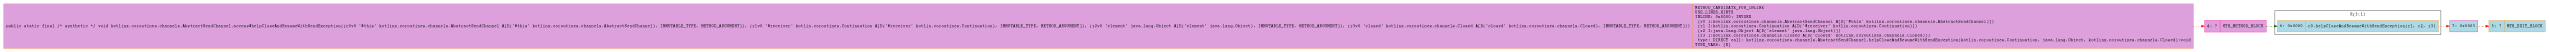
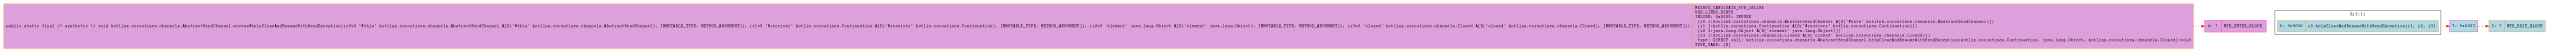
(2243, 26) -> (2243, 26)
(2270, 26) -> none
